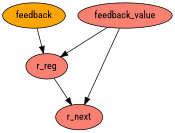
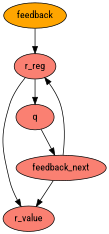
(125, 16) -> (61, 168)
none -> (35, 117)
(79, 117) -> (29, 219)
